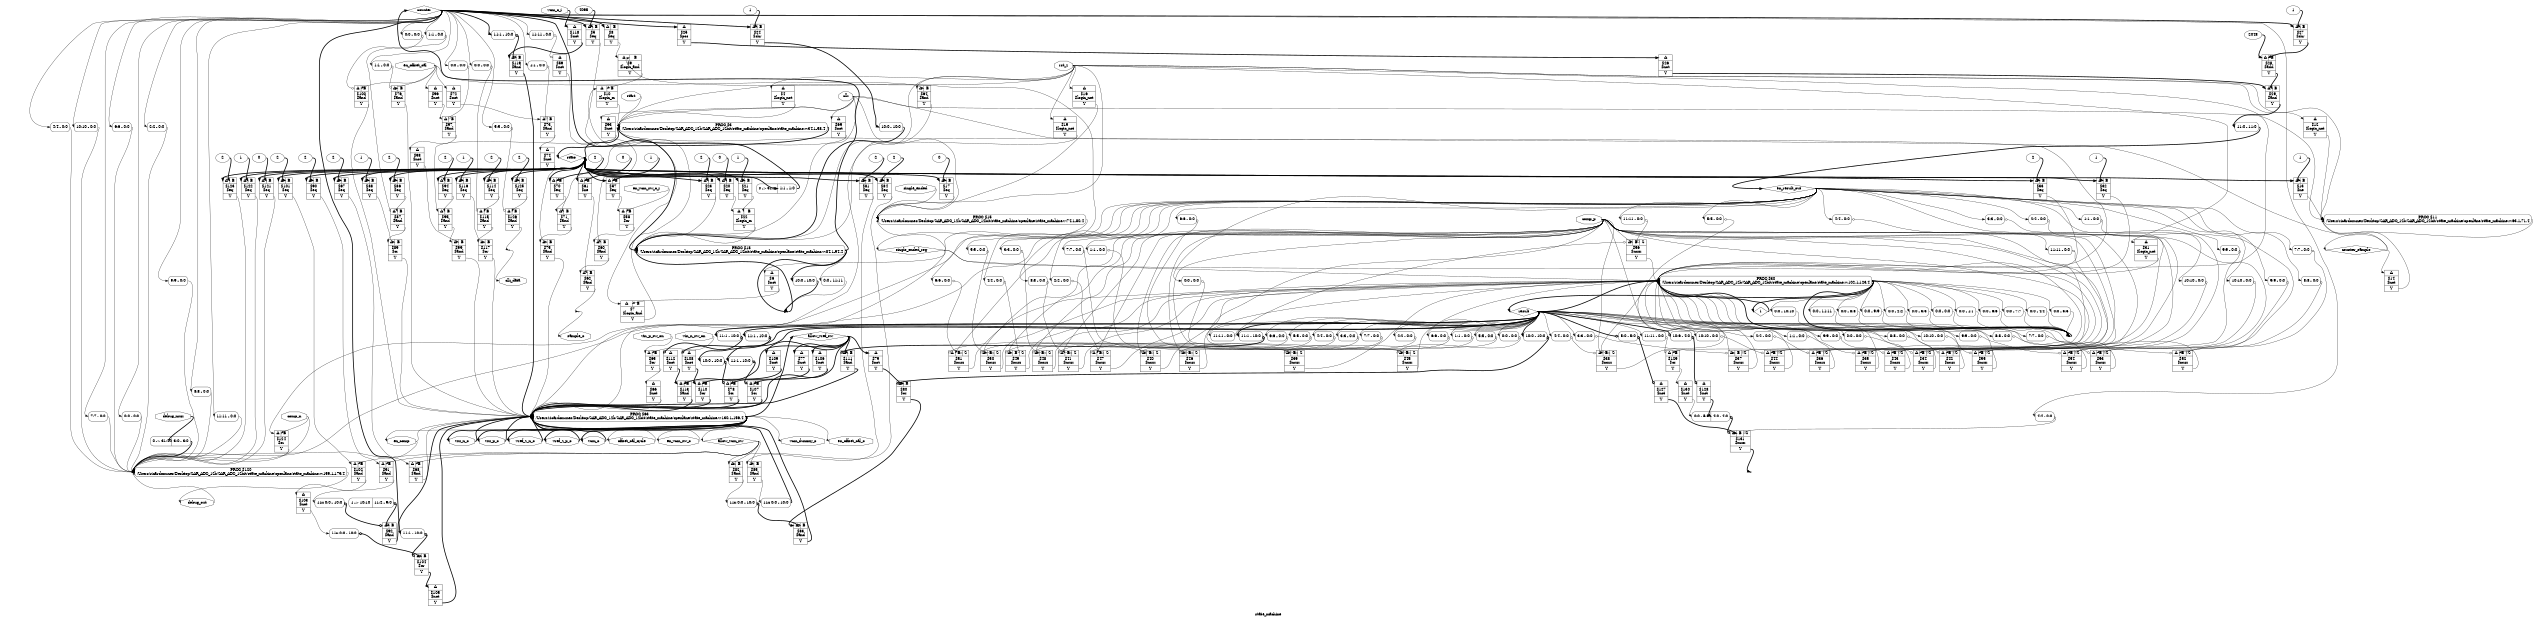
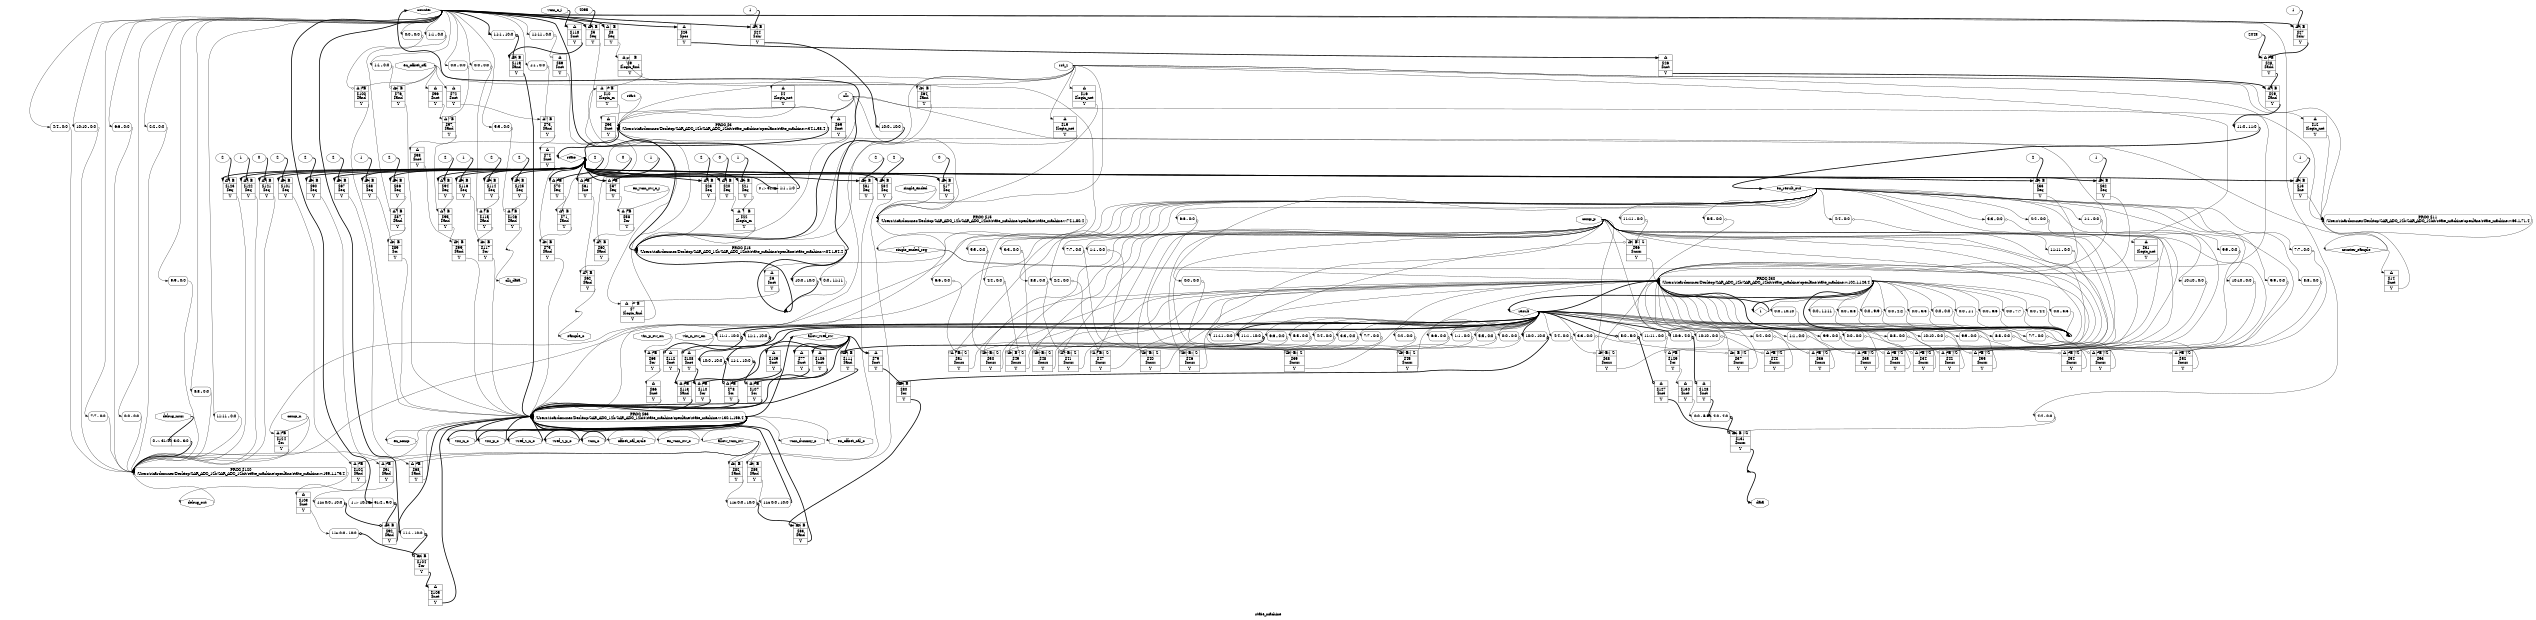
none -> (306, 204)
(383, 503) -> (383, 503)
none -> (1760, 503)
